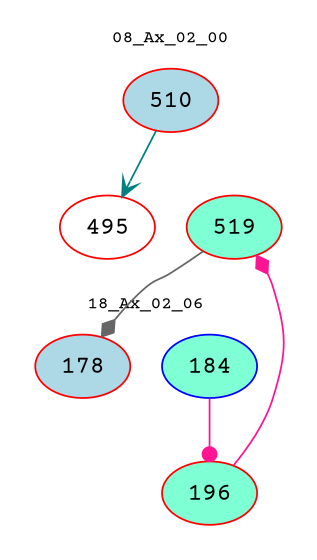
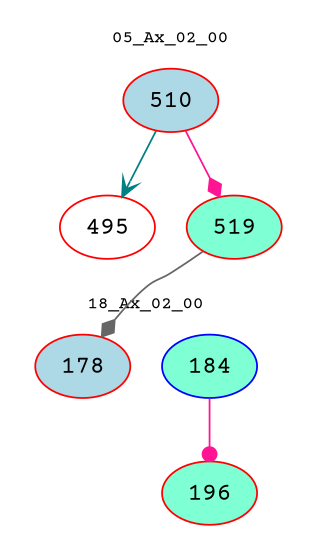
(171, 38) -> (171, 38)
(146, 304) -> (146, 304)
(282, 359) -> (198, 154)
